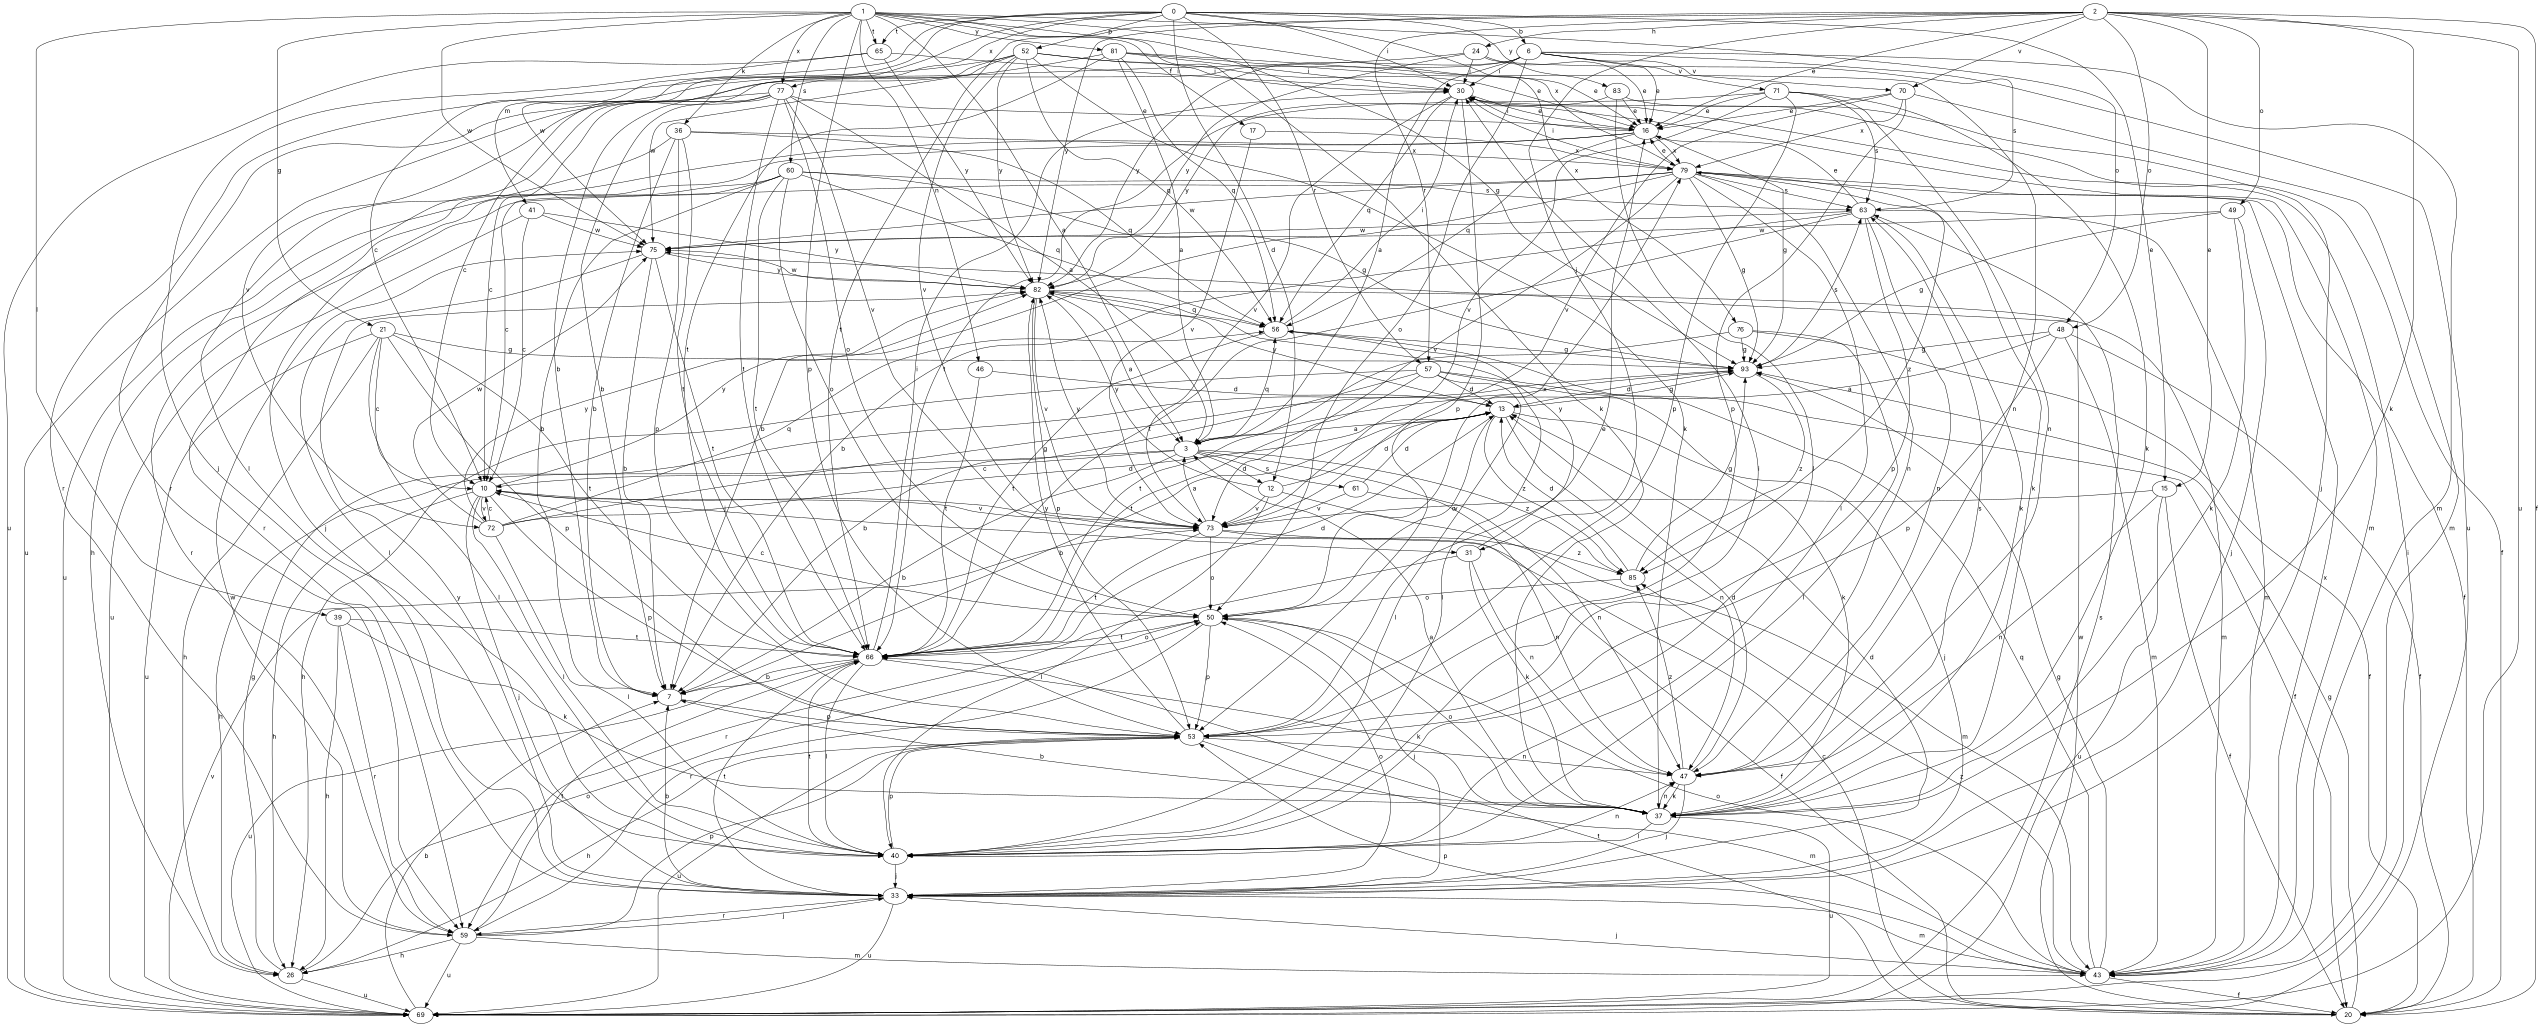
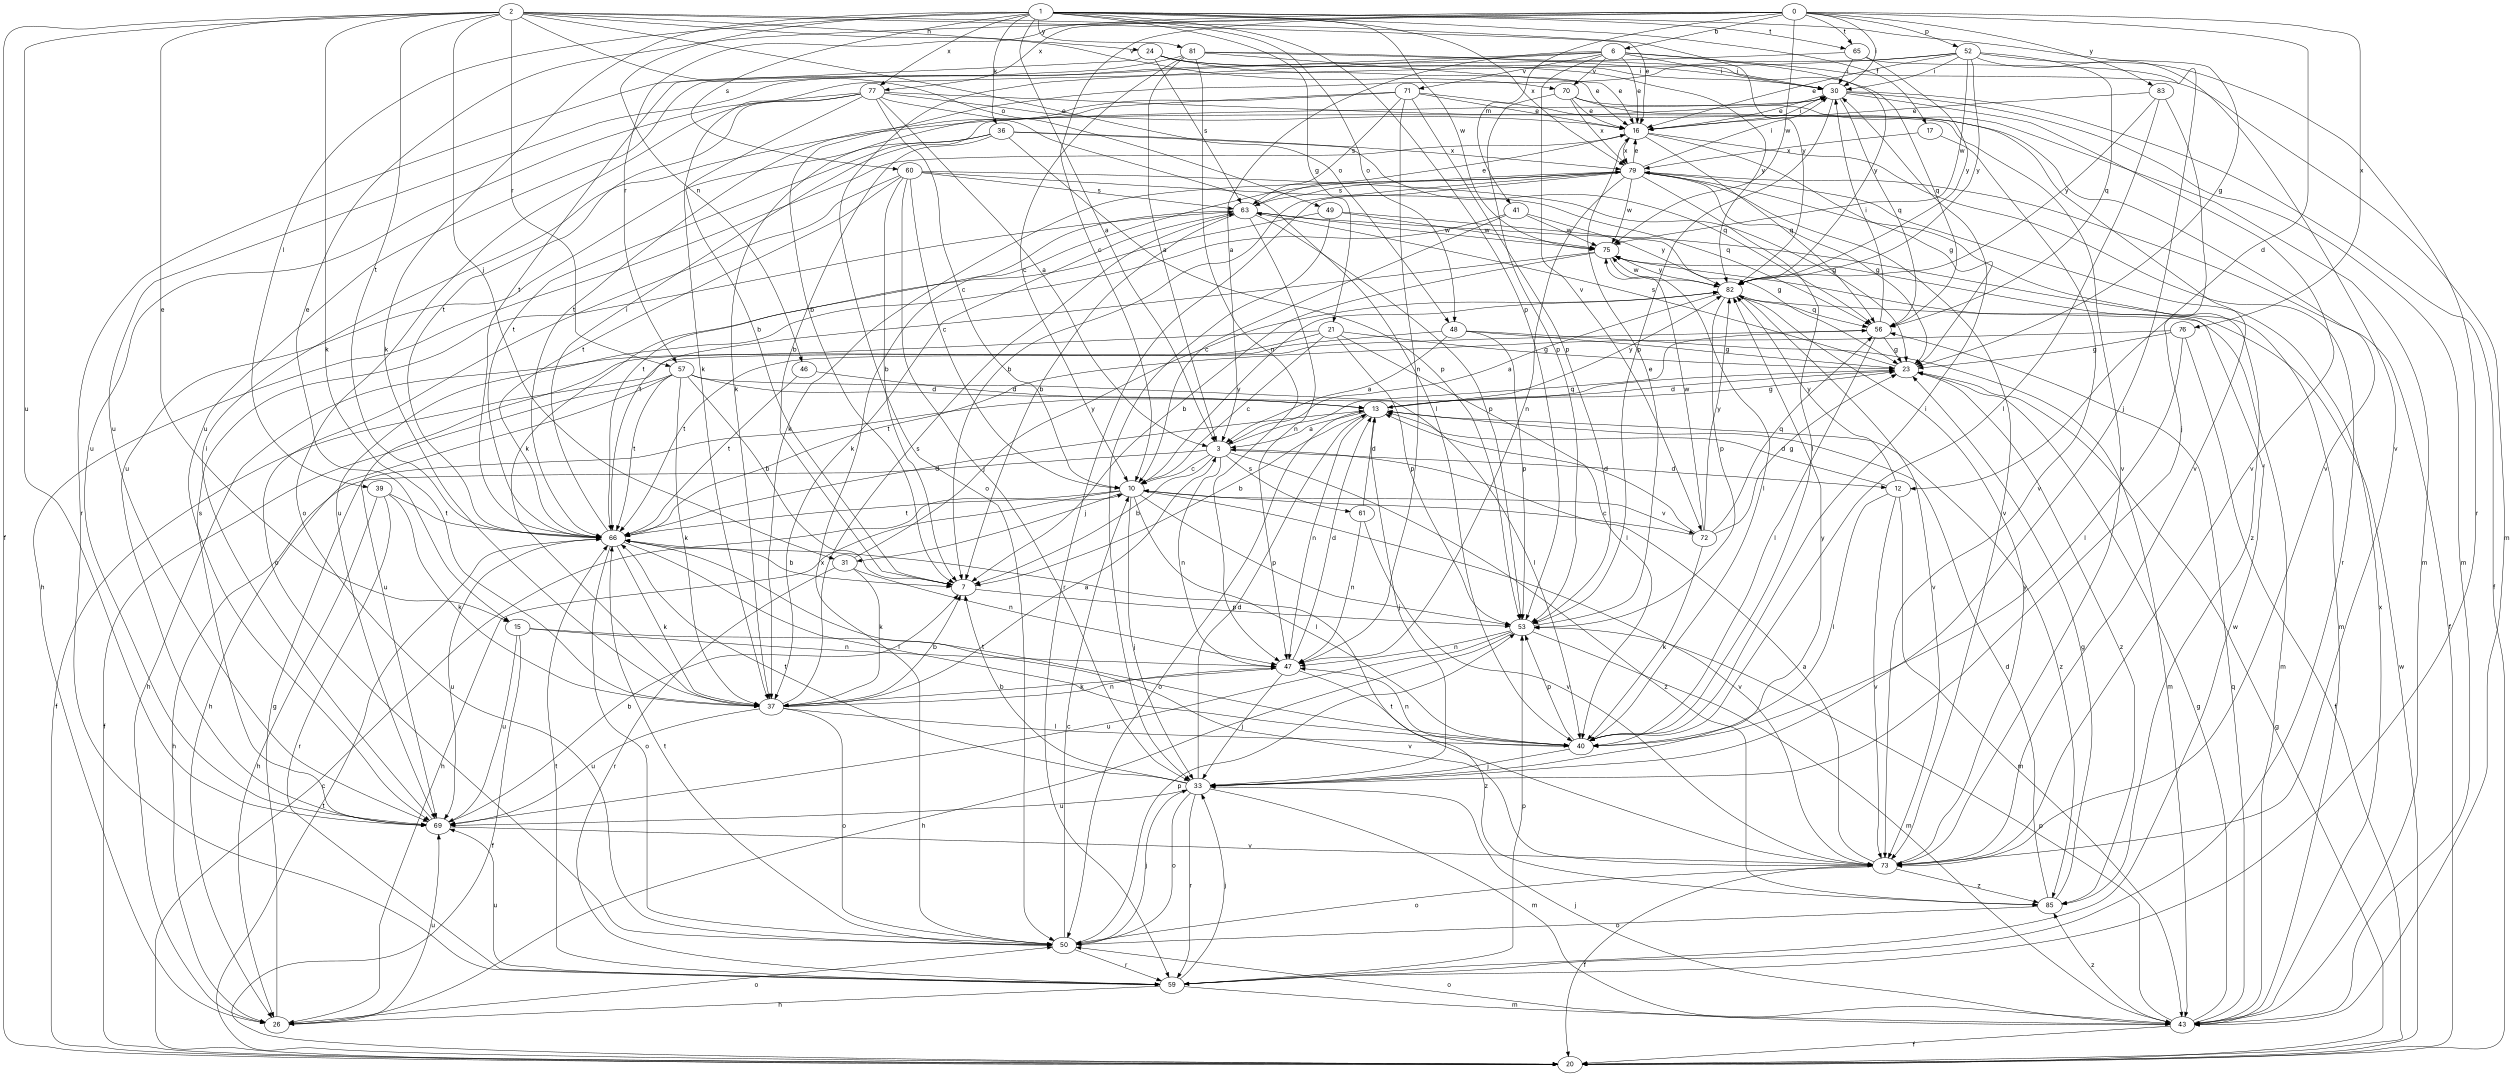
(1745, 370) -> (1906, 370)
(609, 520) -> (874, 508)
(1053, 536) -> none
(628, 697) -> (1665, 647)
